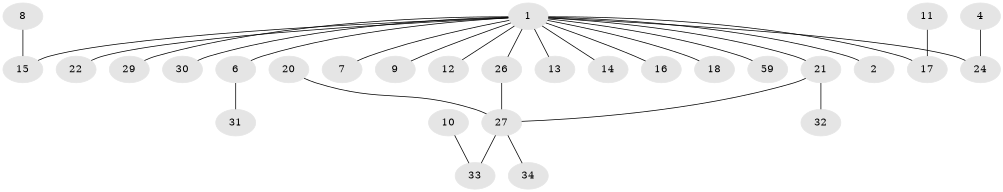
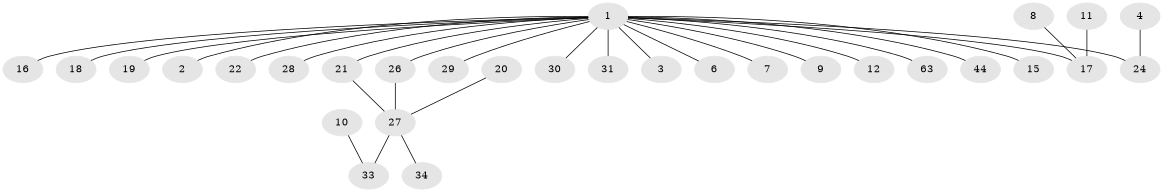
(23, 43) -> (1059, 41)
none -> (289, 69)
(555, 69) -> (927, 69)
(608, 69) -> (981, 69)
none -> (661, 69)
(768, 69) -> (129, 69)
(236, 96) -> (608, 43)
(821, 123) -> none
